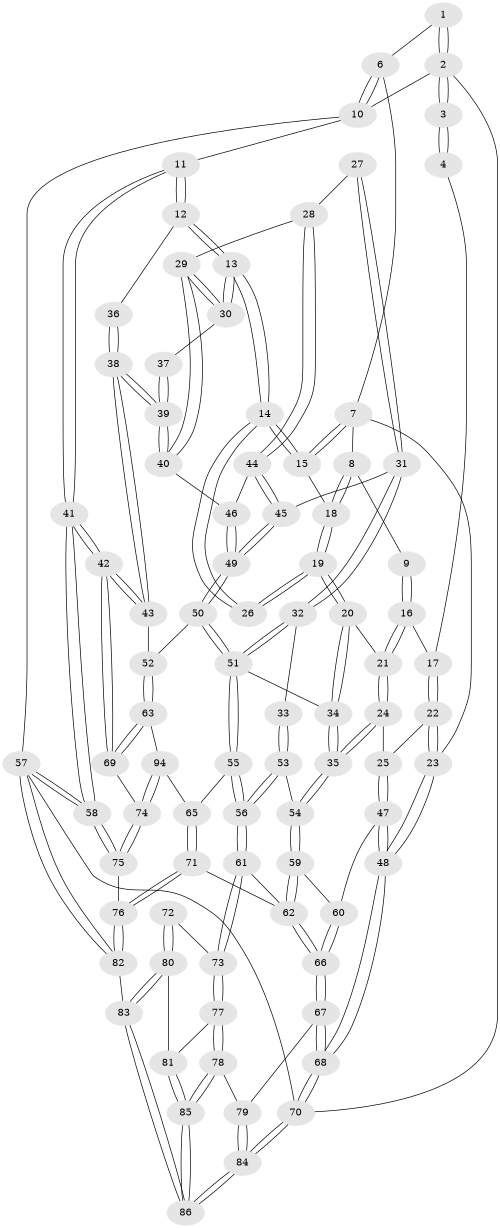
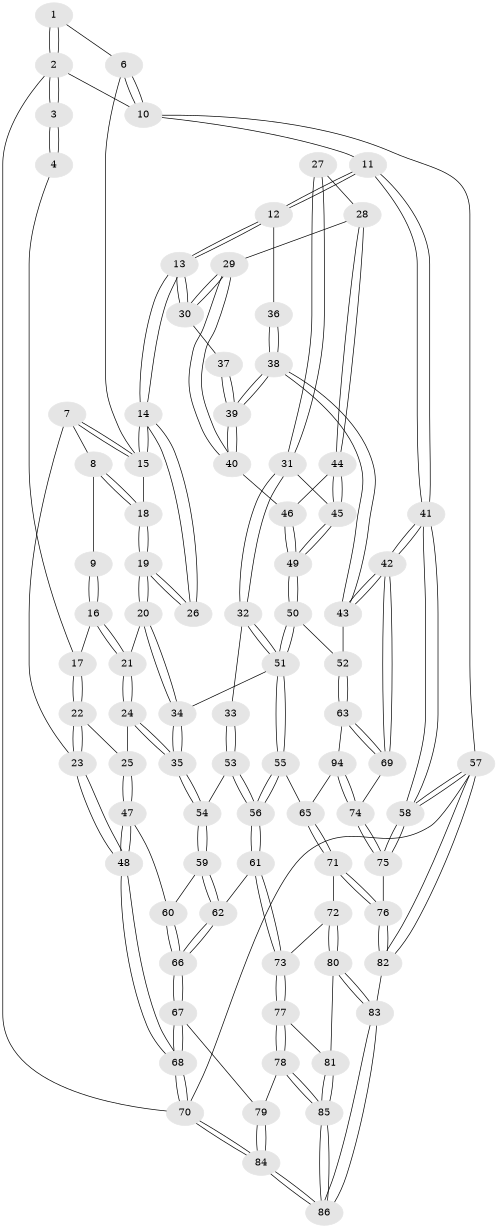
(395, 242) -> (105, 268)
(246, 891) -> (333, 889)
